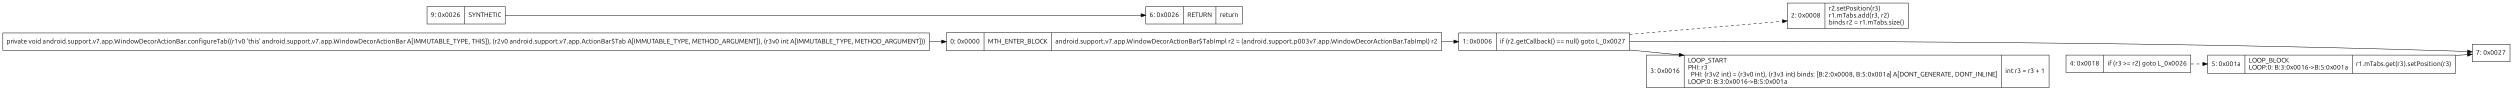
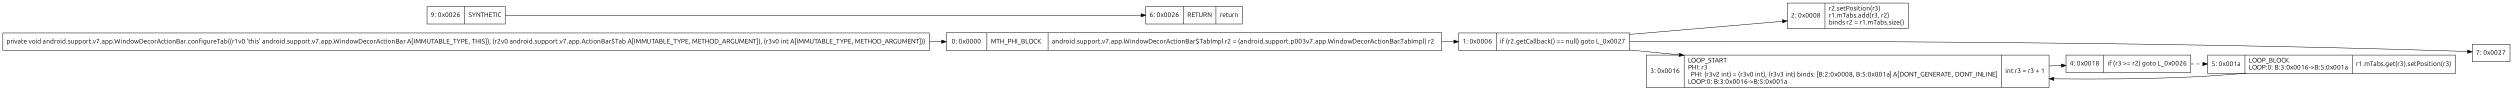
(1706, 28) -> (1706, 28)
(1018, 41) -> (1016, 41)
(2461, 55) -> (2150, 78)
none -> (2055, 66)
